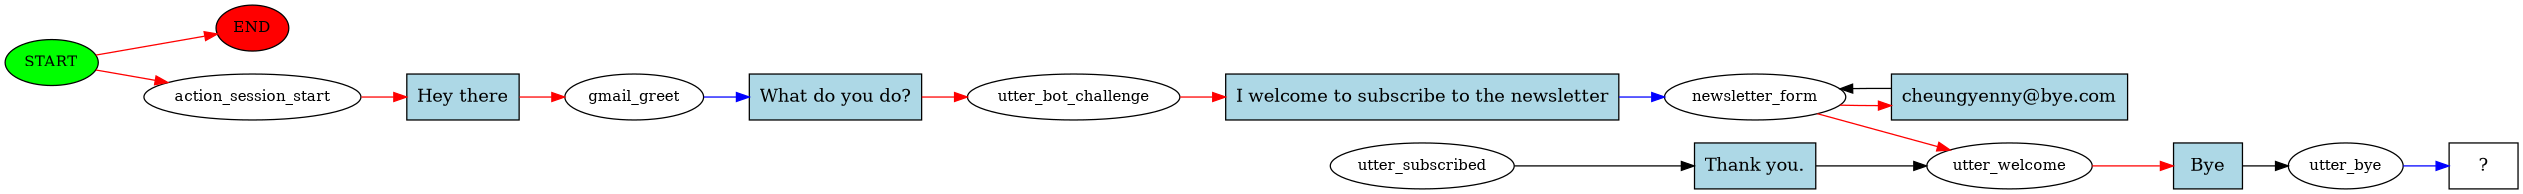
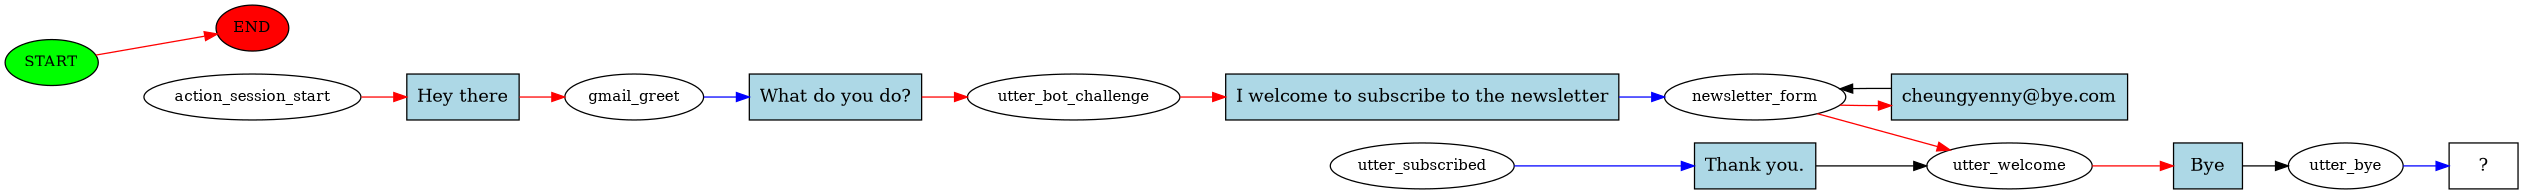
(126, 75) -> none
(1598, 166) -> (1598, 166)
